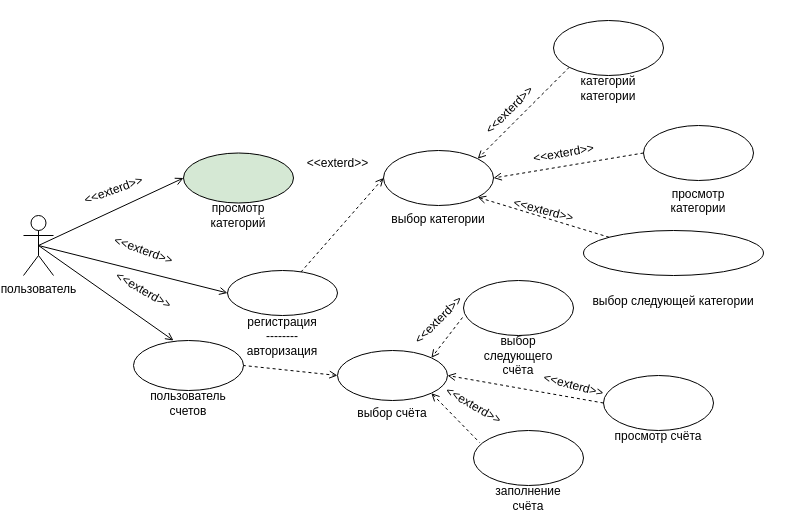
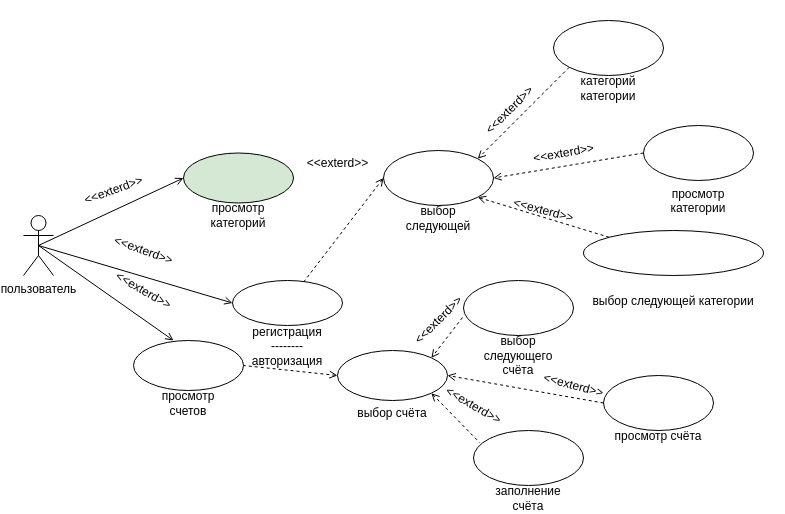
(439, 212) -> (439, 212)
(283, 293) -> (288, 303)
(189, 404) -> (189, 404)
